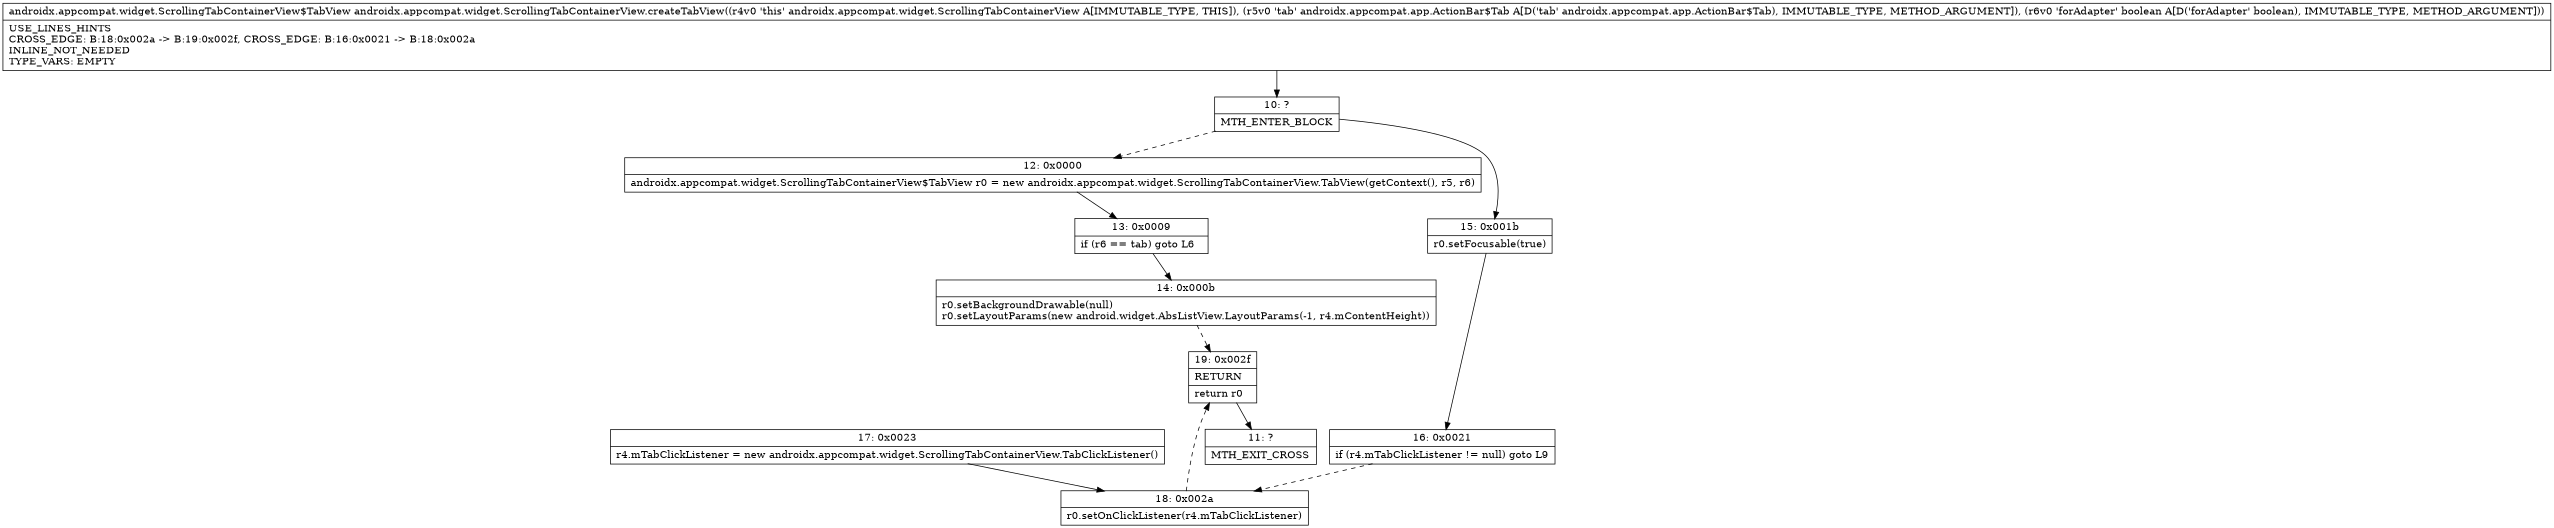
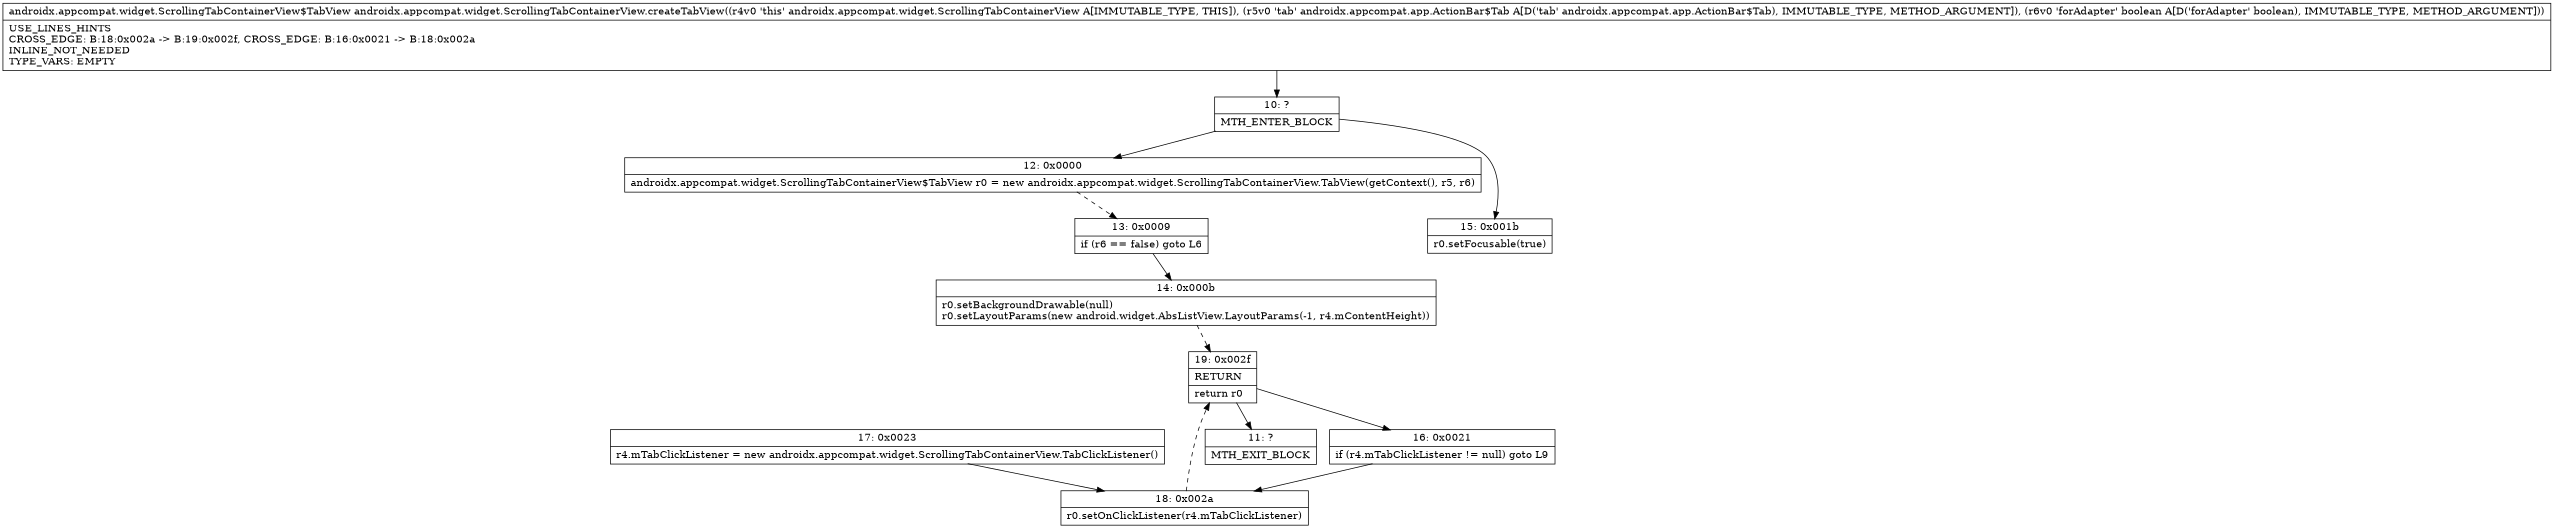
(1168, 144) -> (1168, 144)
(1094, 203) -> (1094, 203)
(1138, 244) -> (1141, 244)
(1467, 338) -> (1320, 408)
(1260, 455) -> (1261, 455)
(1317, 477) -> (1317, 477)
